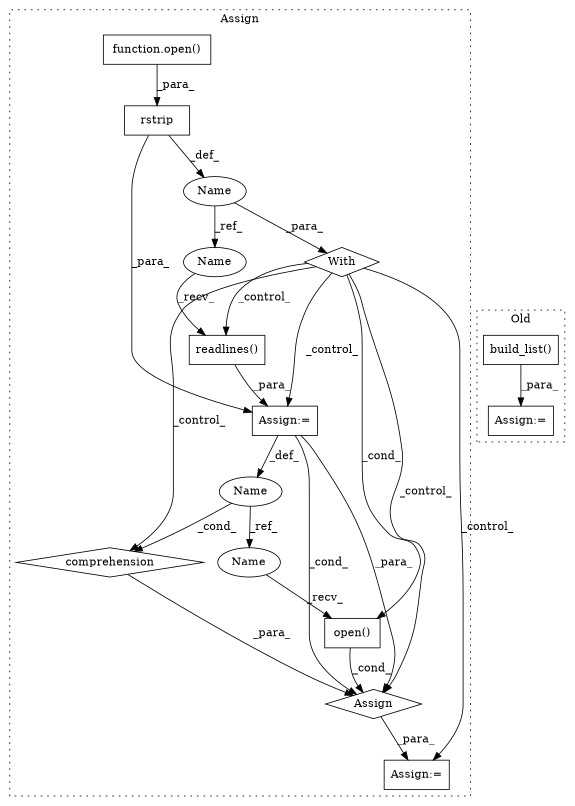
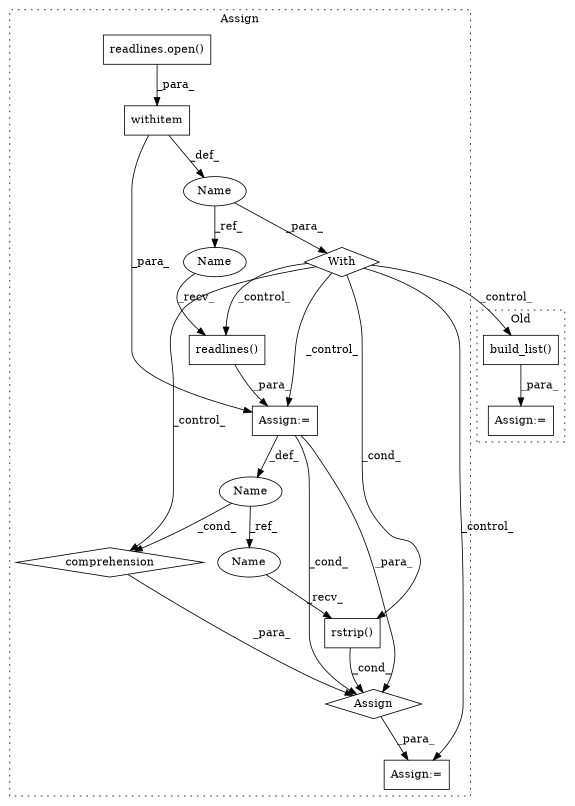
(157, 50) -> (157, 50)
(157, 120) -> (157, 120)
(396, 488) -> (446, 283)
(352, 633) -> (352, 633)
